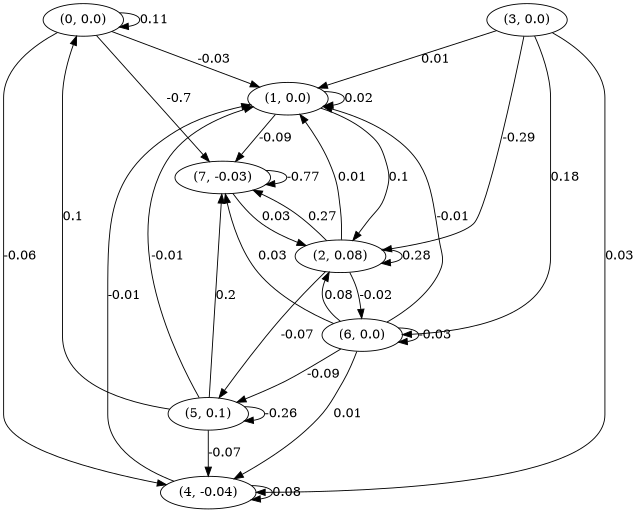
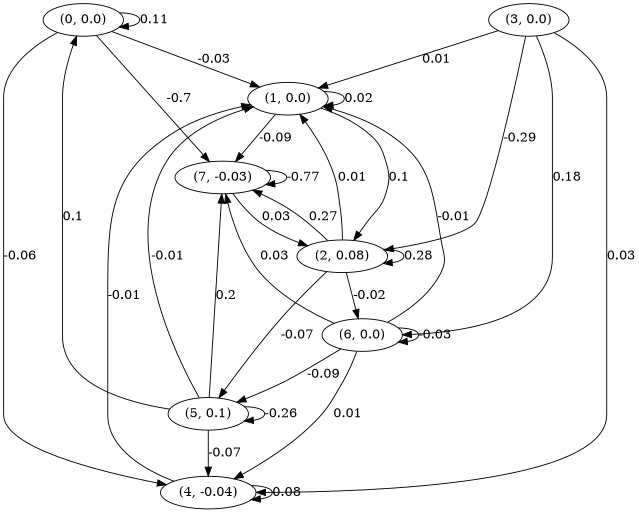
(325, 303) -> none
